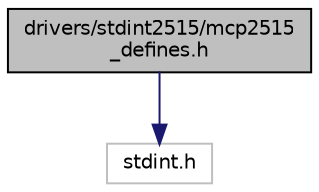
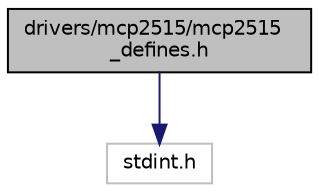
(160, 41) -> (160, 41)
